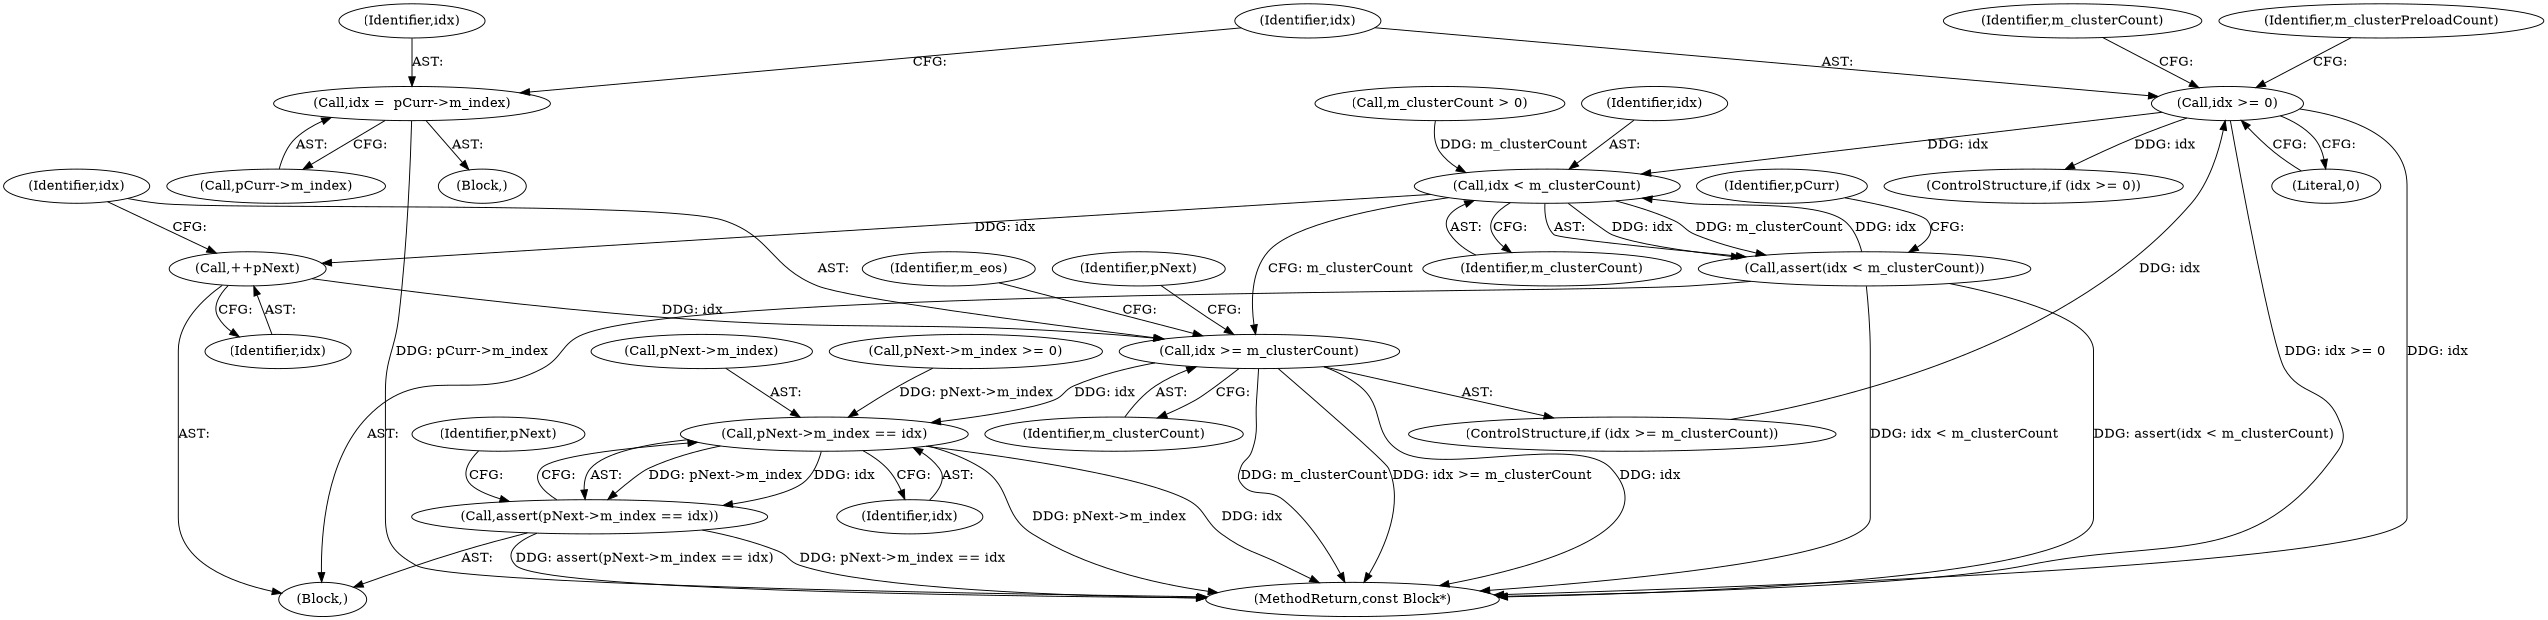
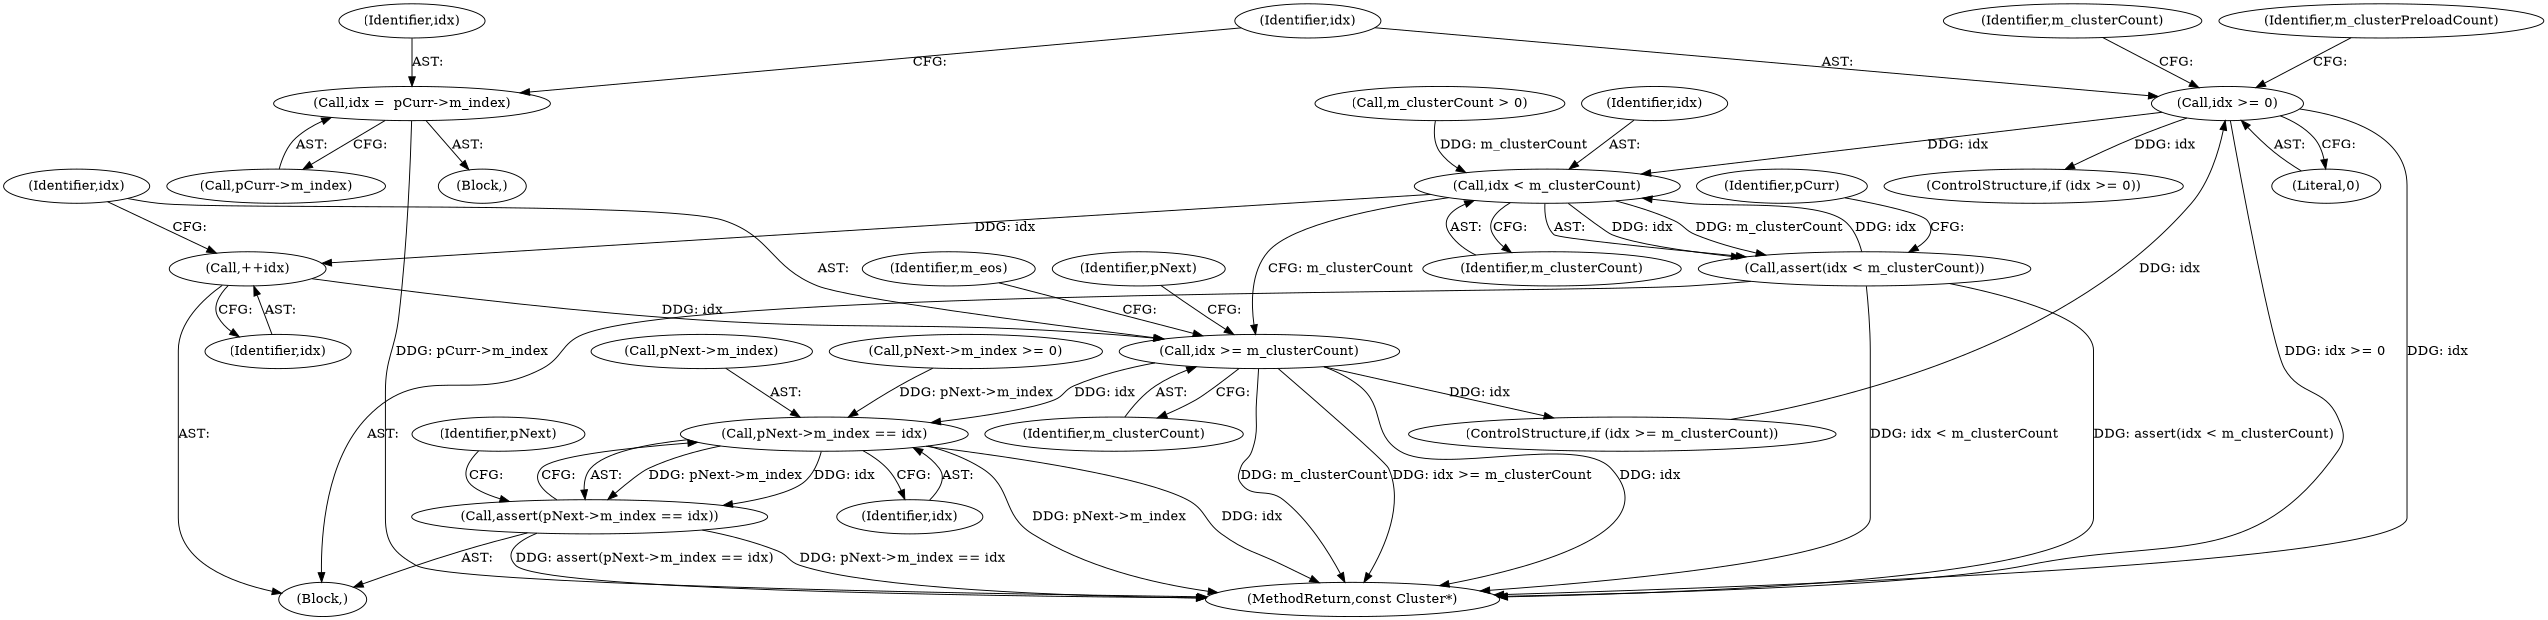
(2292, 145) -> (2292, 145)
(248, 269) -> (248, 269)
(1480, 393) -> (1480, 393)
(1353, 599) -> (1353, 599)
